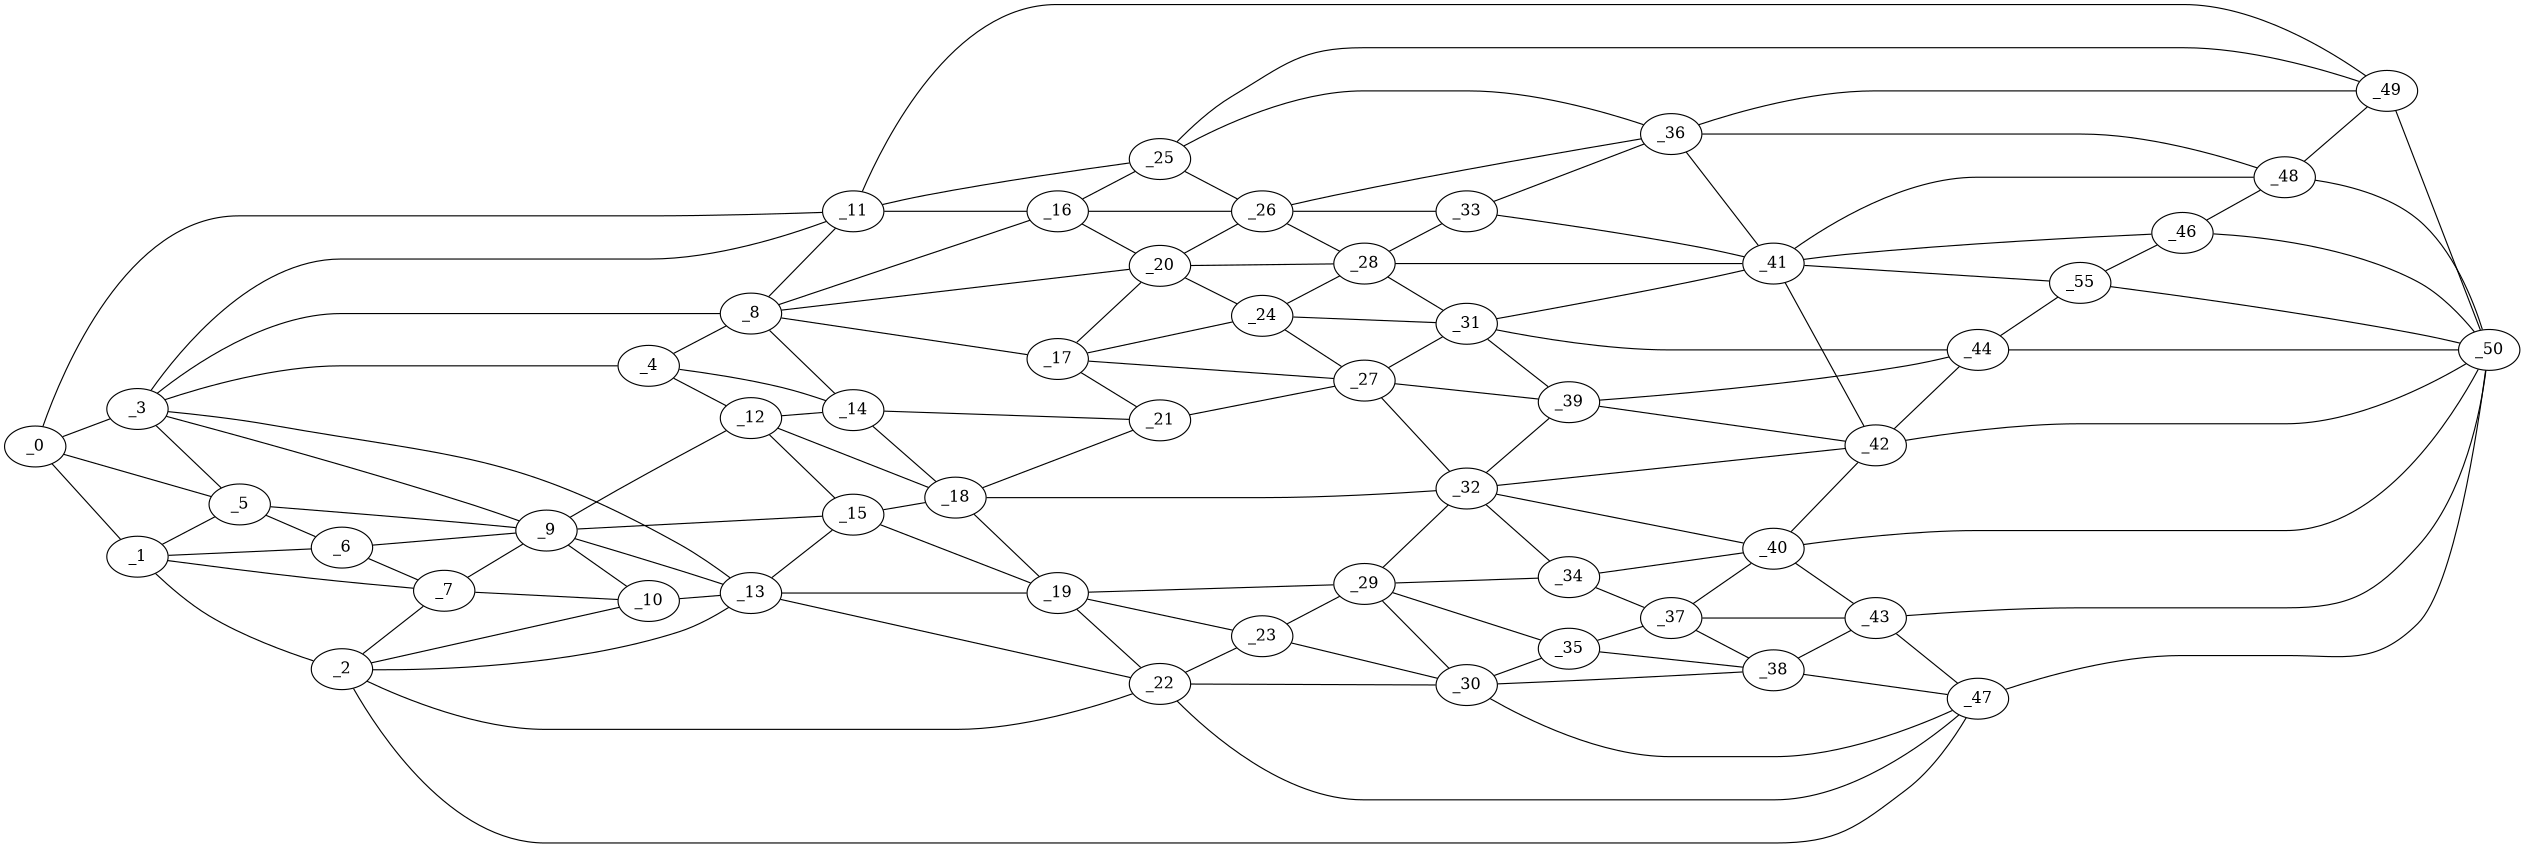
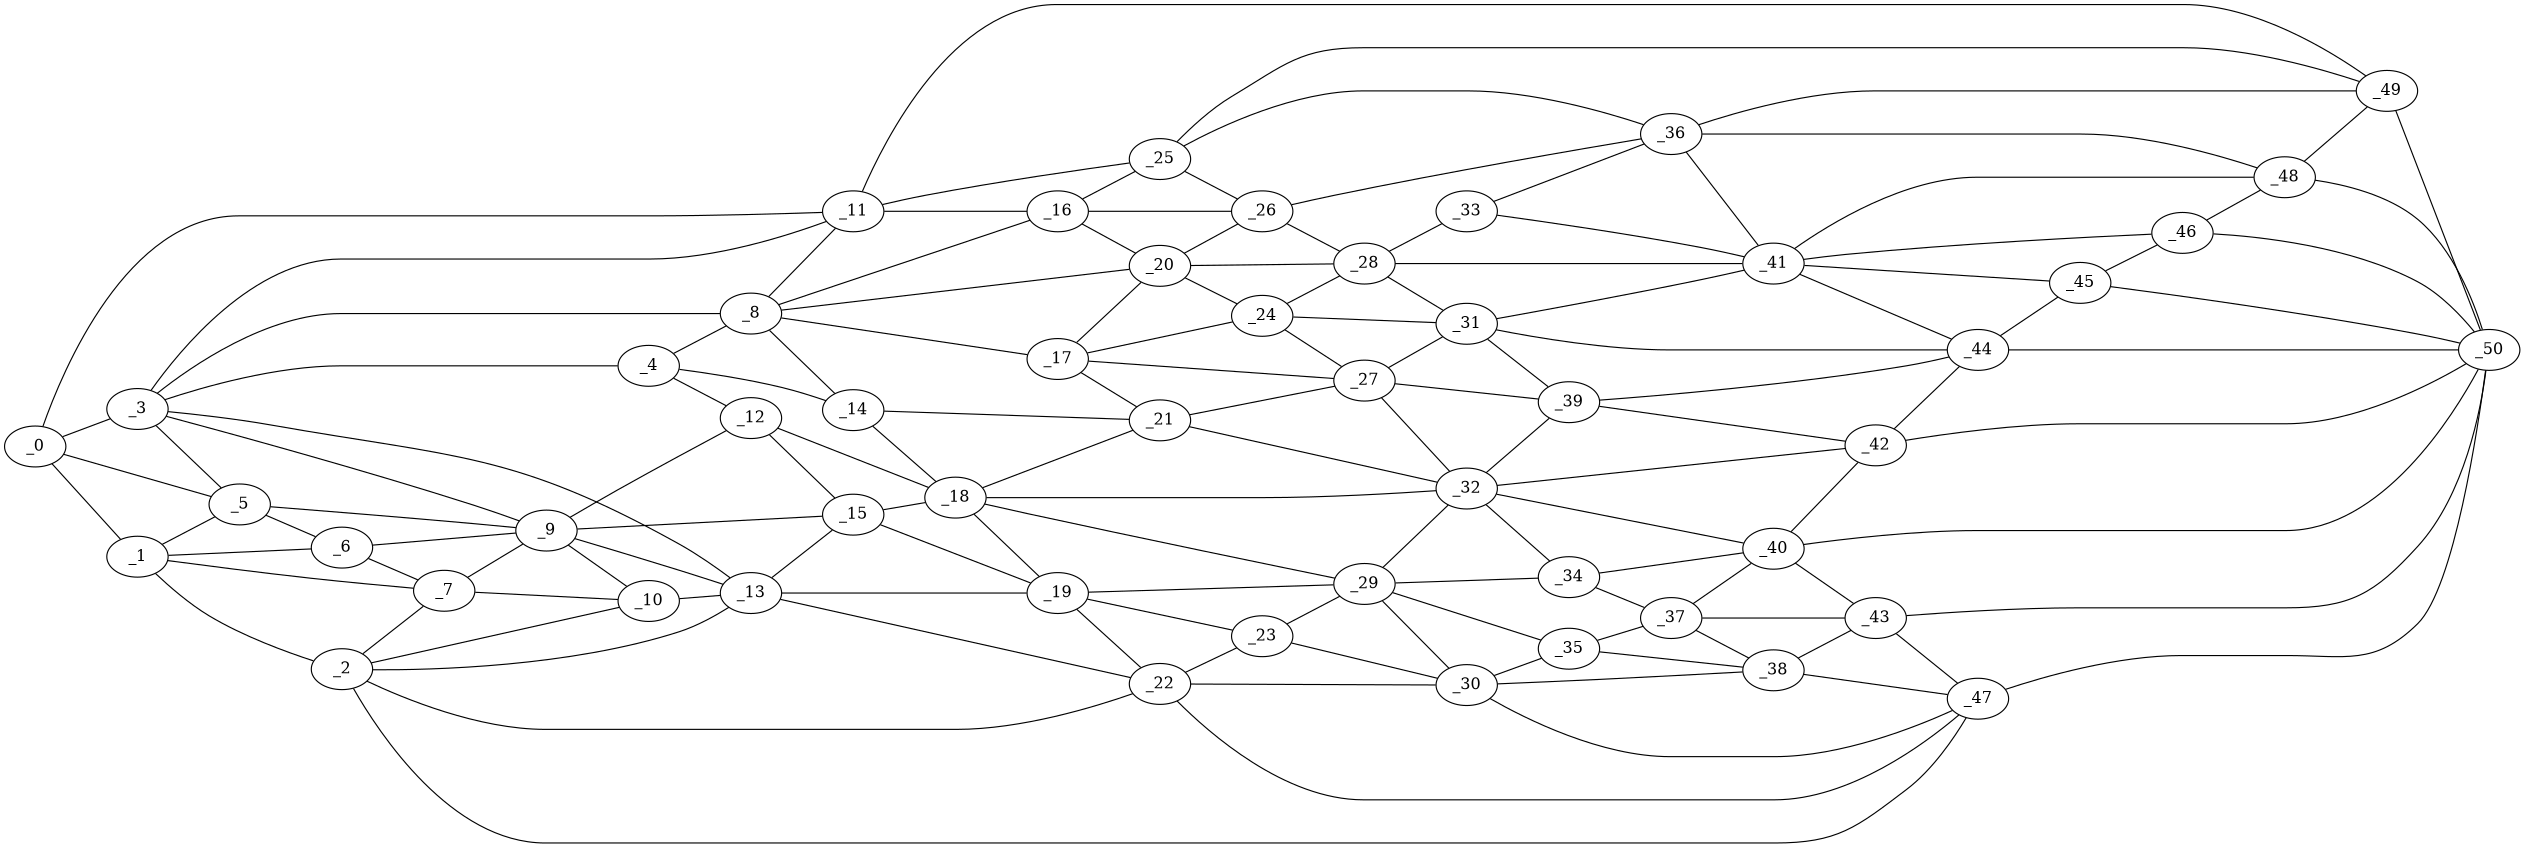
(1365, 211) -> none
(2080, 283) -> (2080, 283)
(1826, 358) -> (1876, 307)
(802, 414) -> none
none -> (1313, 454)
none -> (1160, 542)
